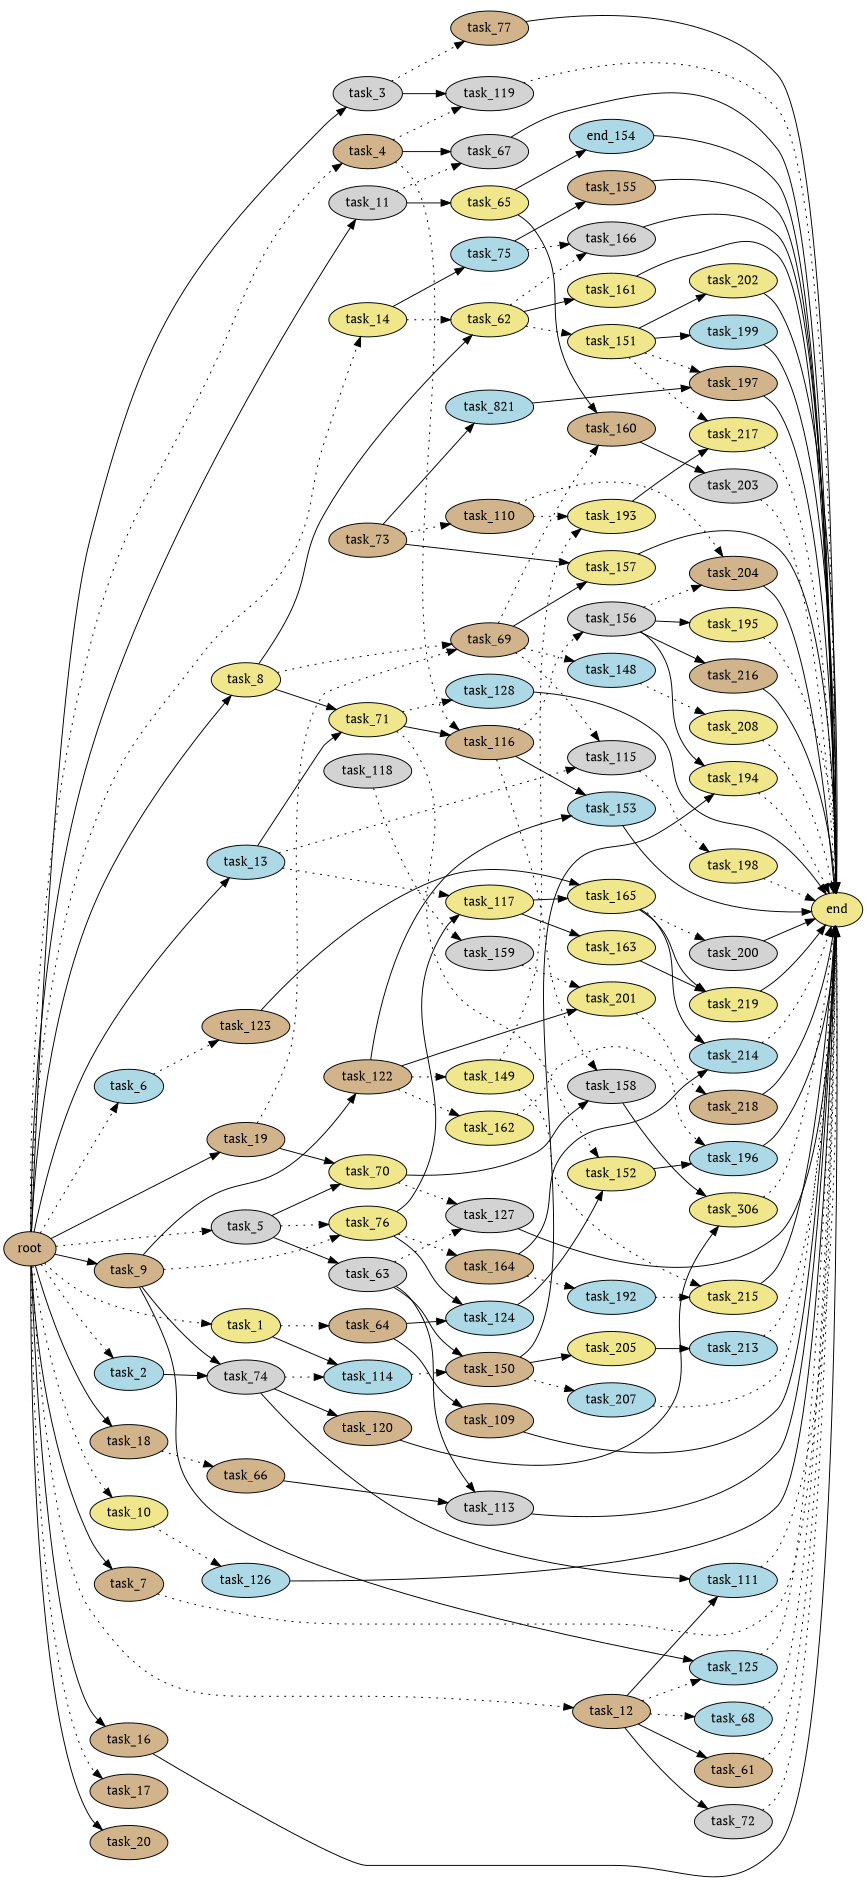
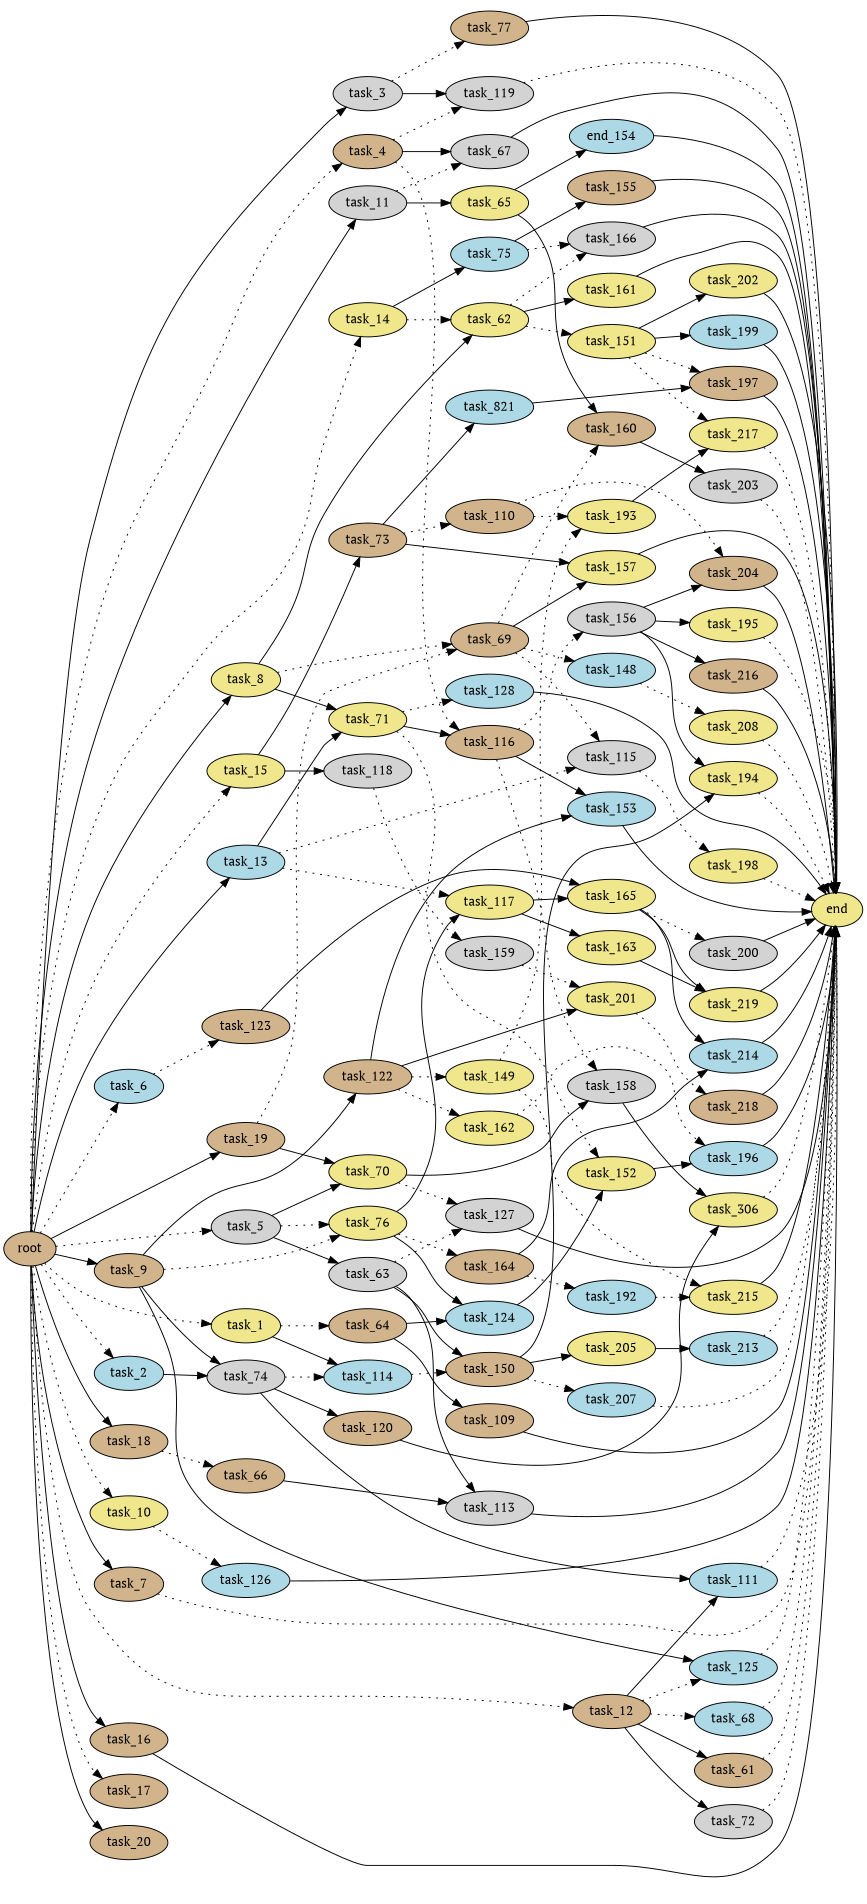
(668, 598) -> (668, 598)
none -> (246, 771)
(803, 994) -> (803, 994)
